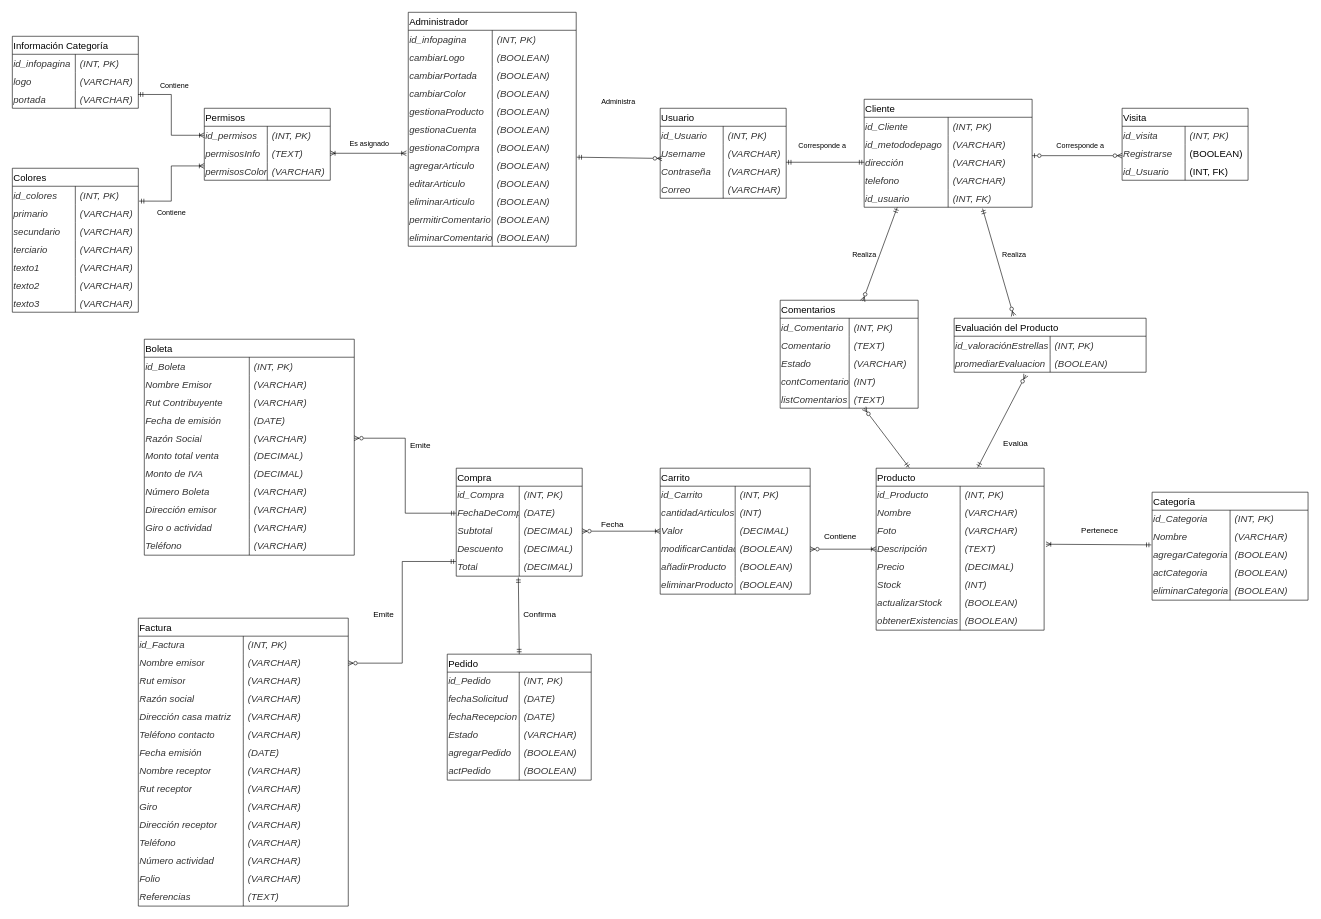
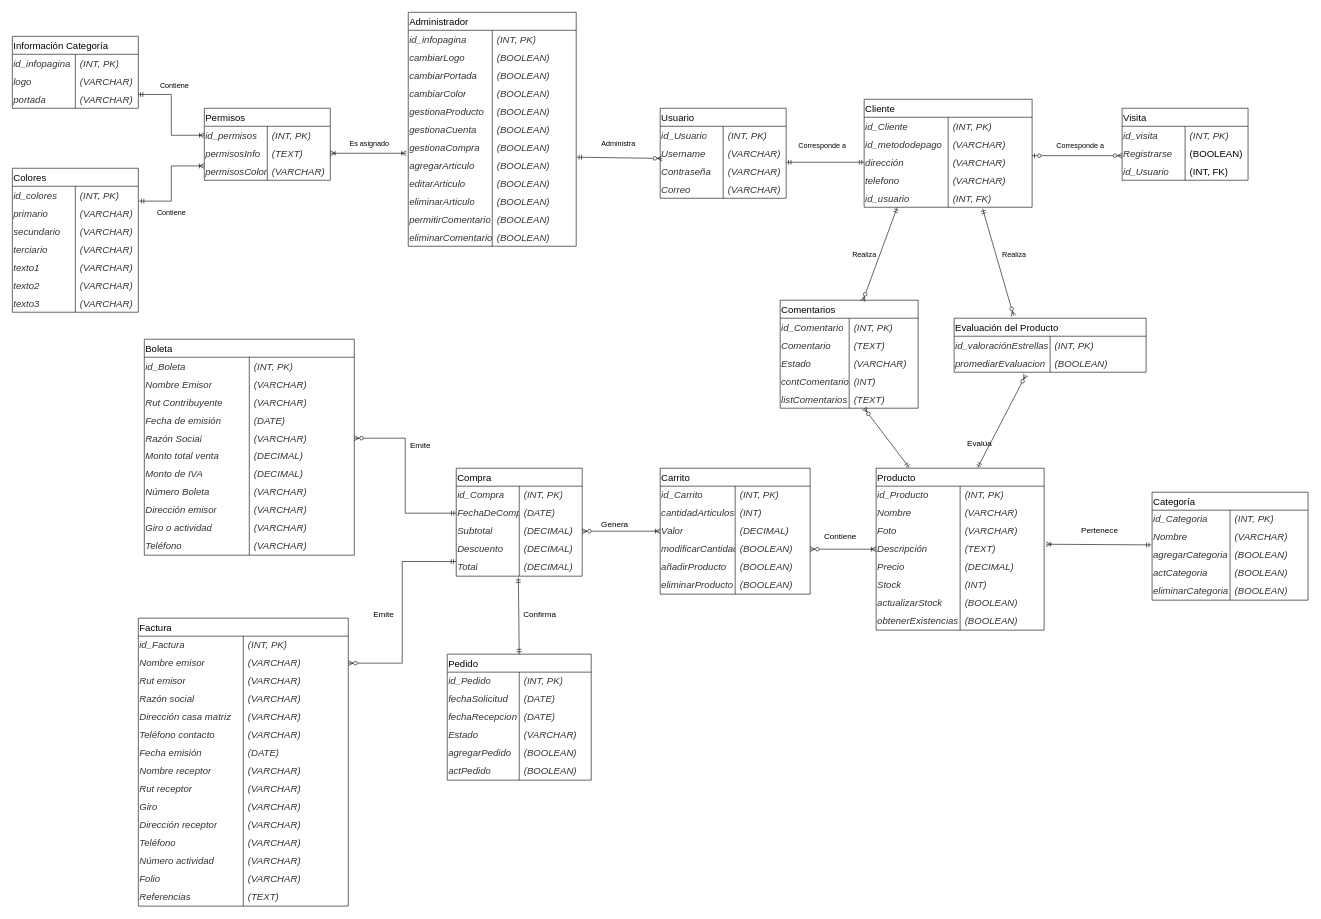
(618, 102) -> (618, 144)
(1023, 447) -> (987, 447)
(612, 525) -> (614, 525)
